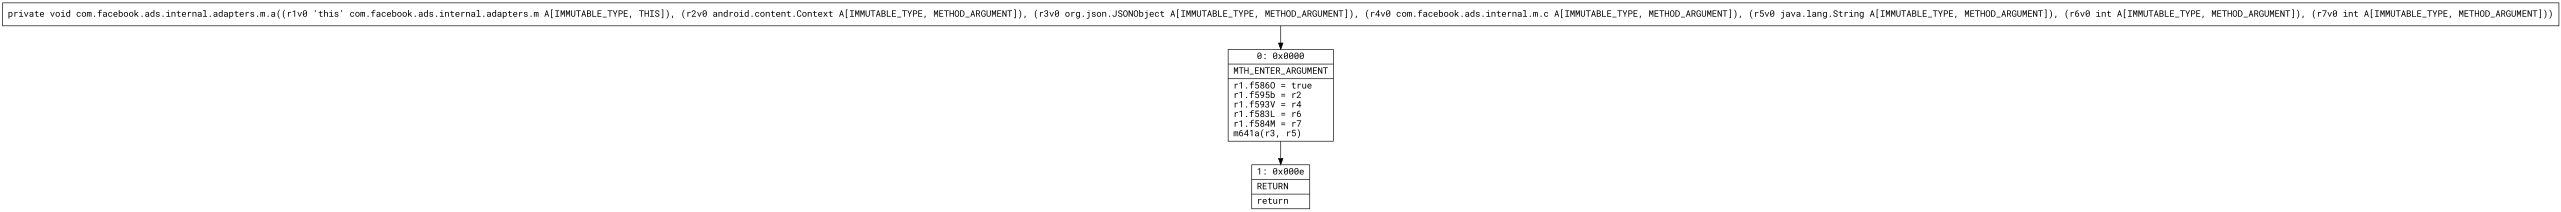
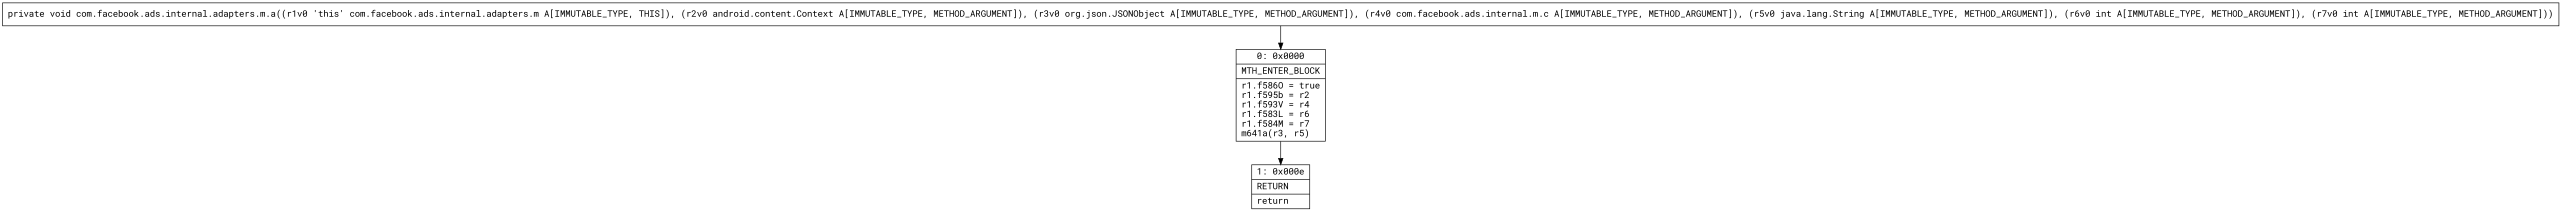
(1281, 71) -> (1281, 71)
